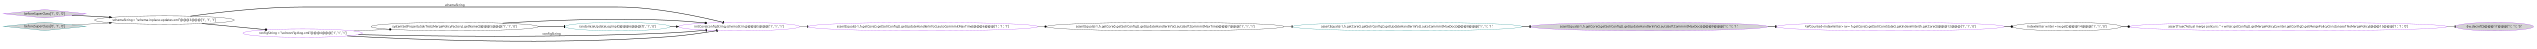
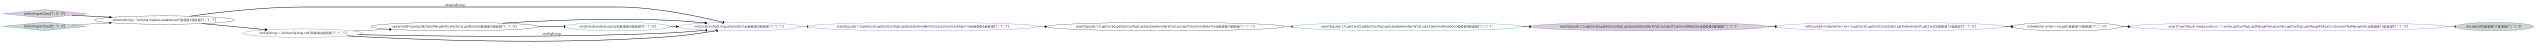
(2495, 27) -> (2495, 27)
